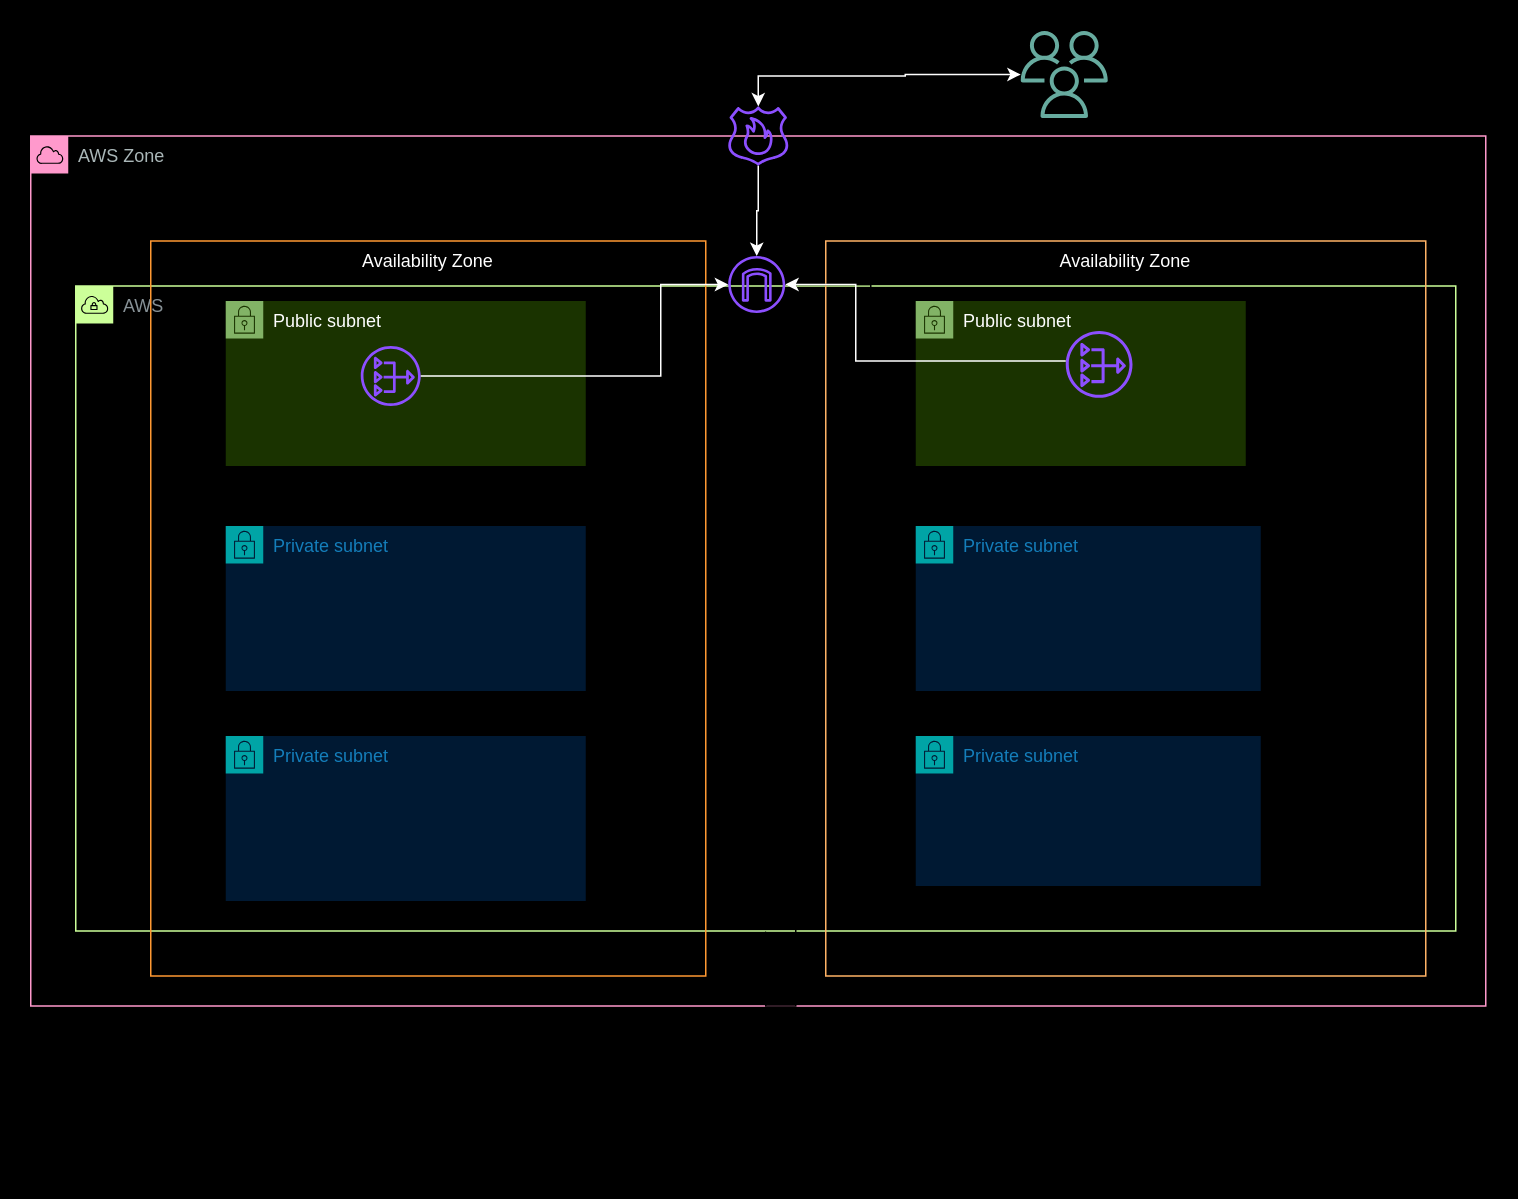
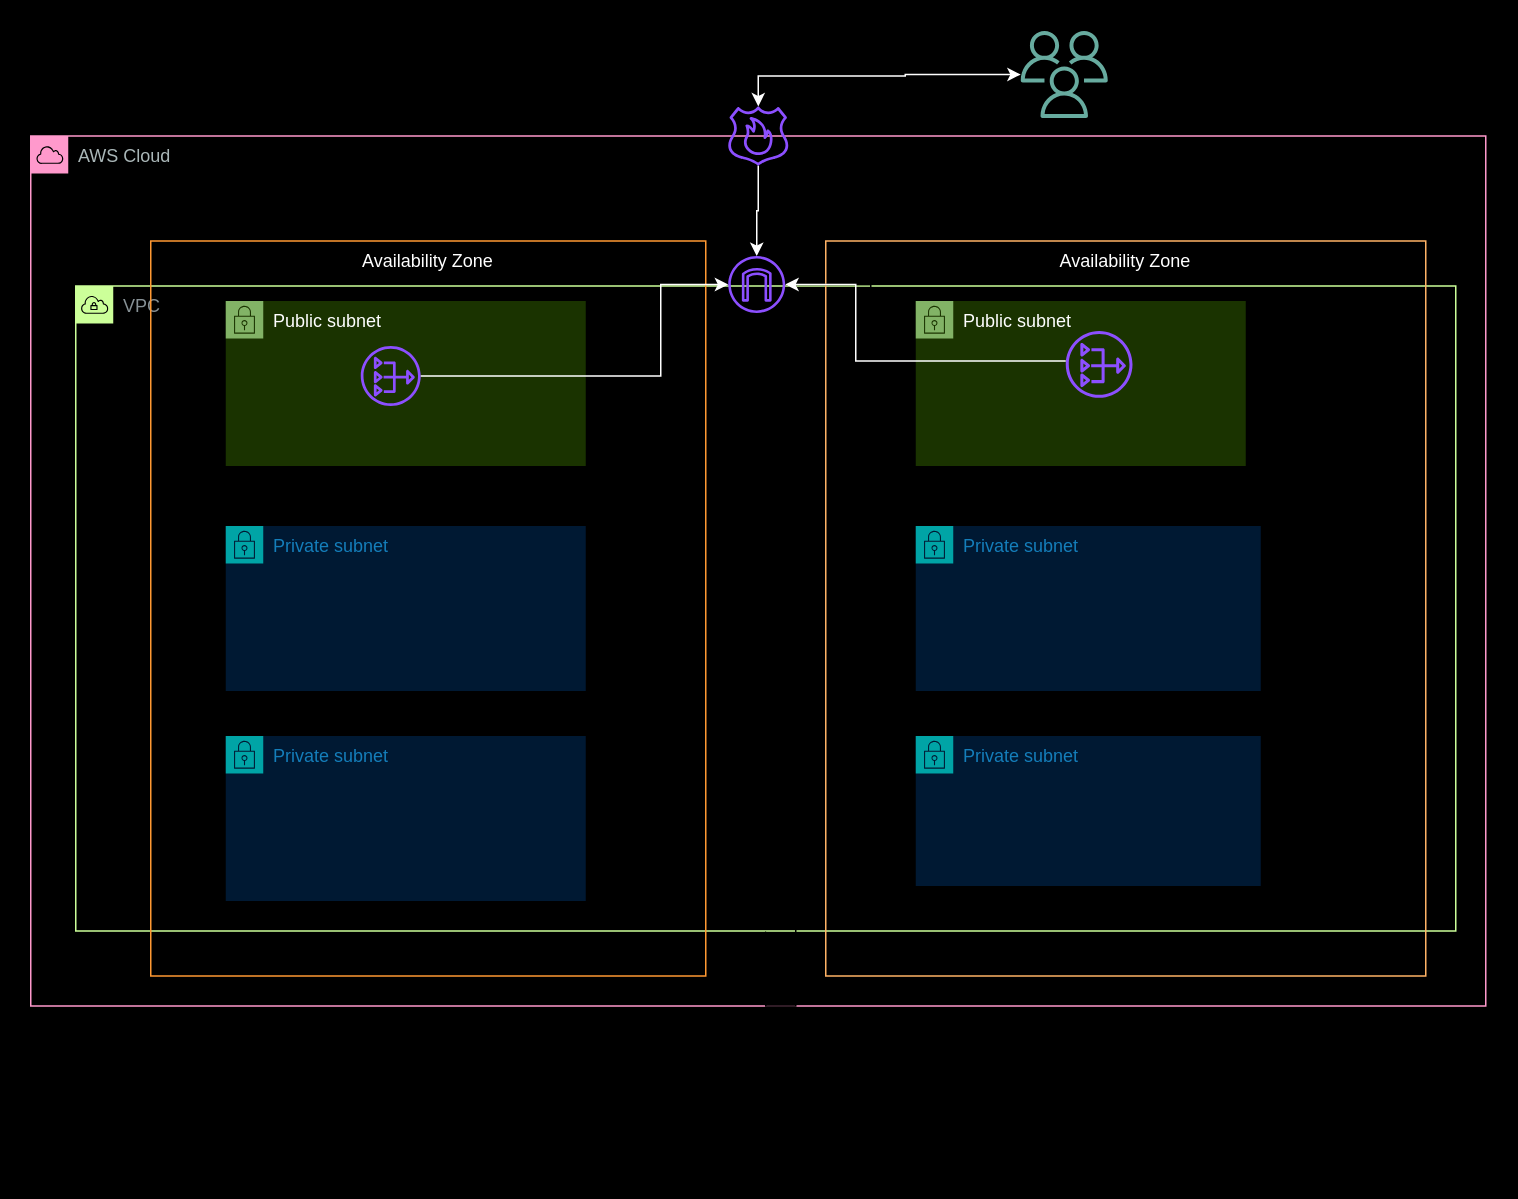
(117, 157) -> (119, 157)
(139, 307) -> (139, 307)
